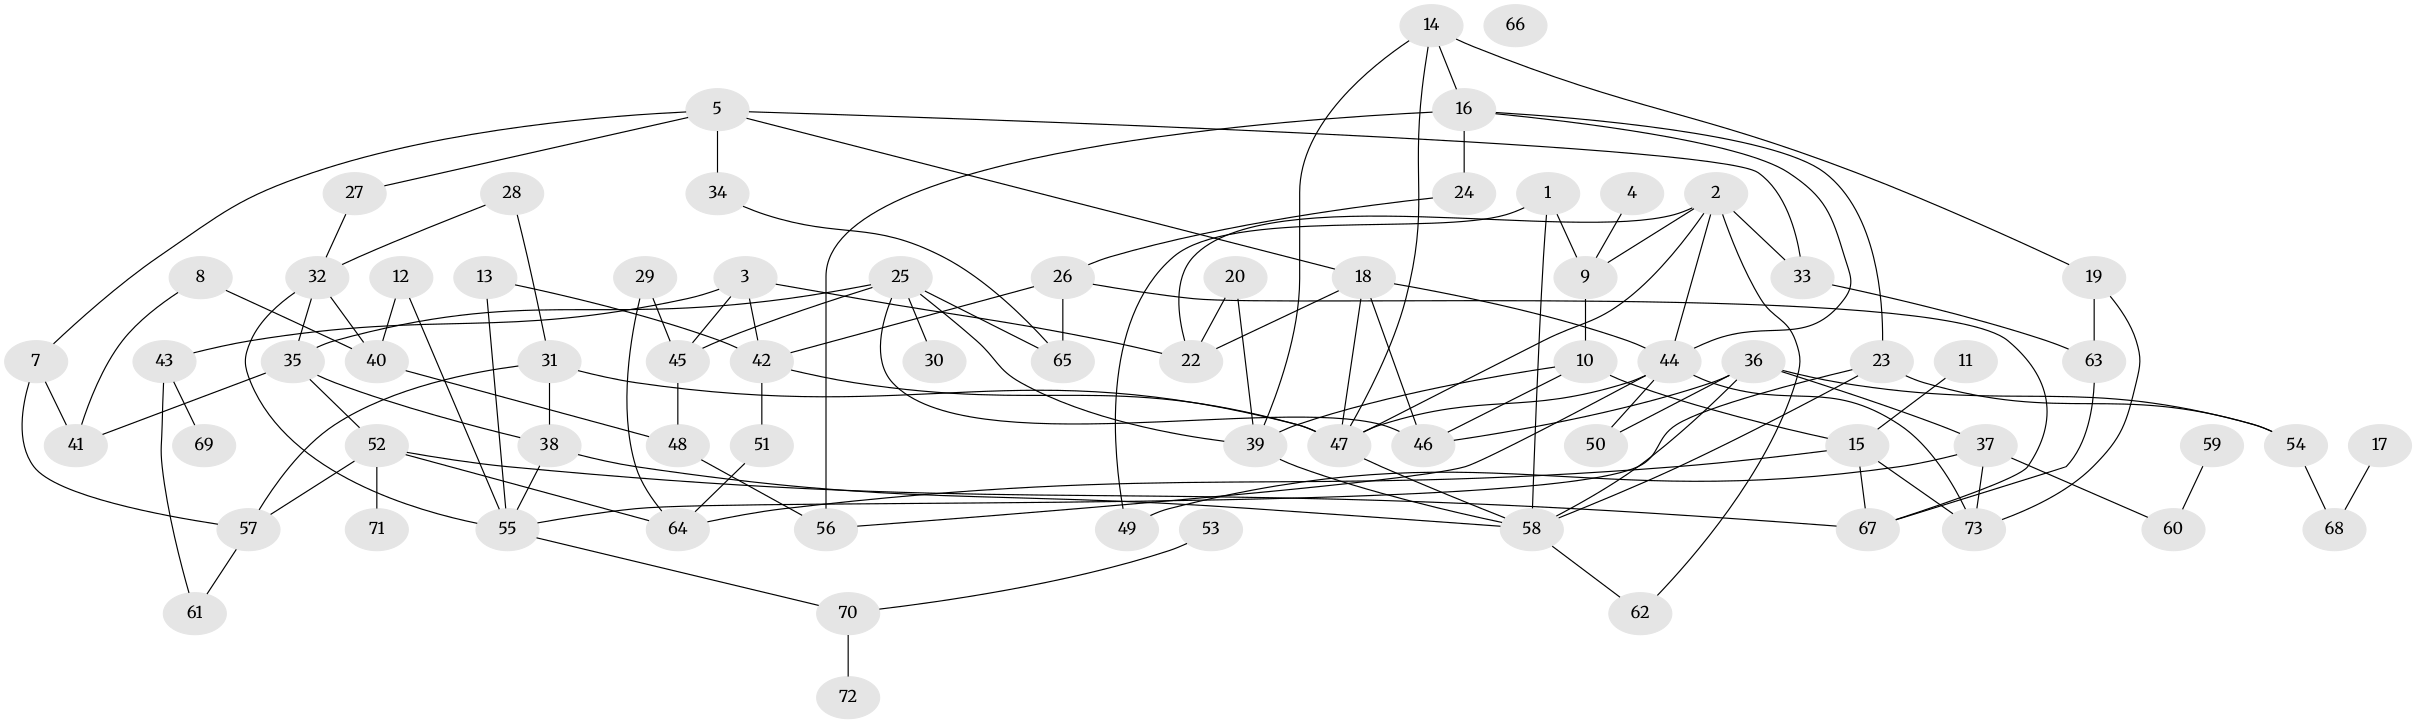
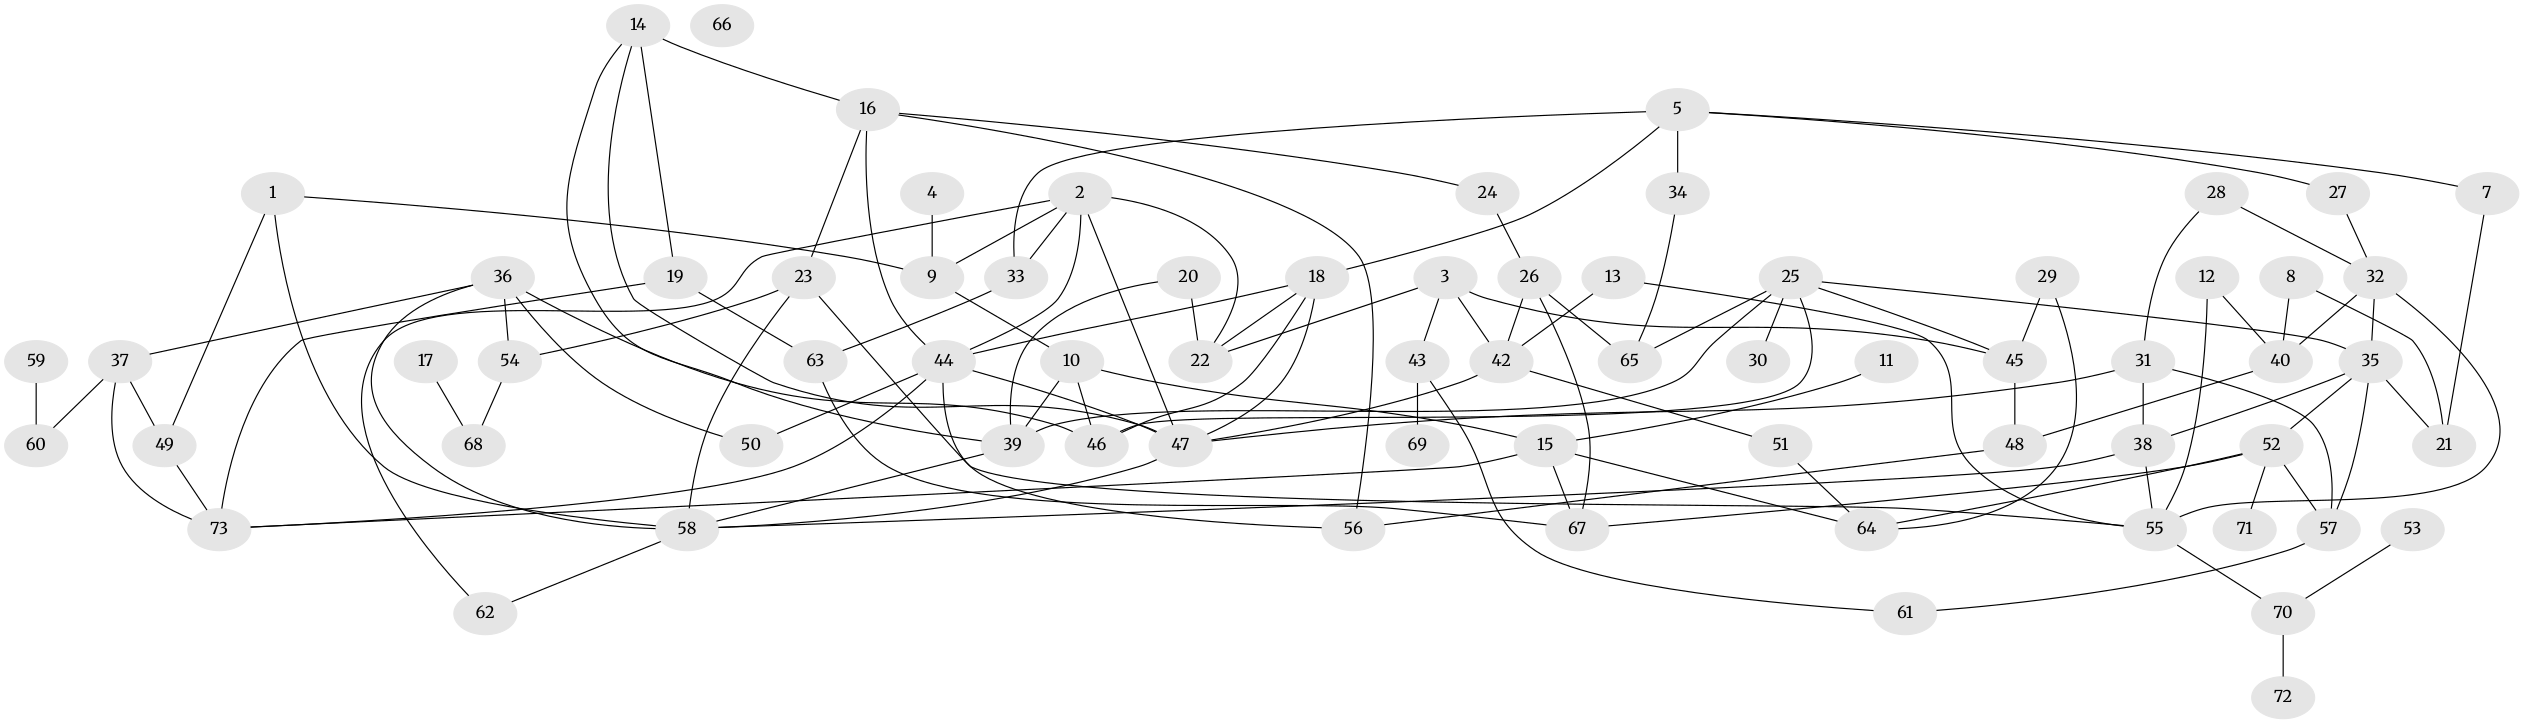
(76, 446) -> (2444, 446)
none -> (192, 488)
(80, 493) -> (2357, 447)
